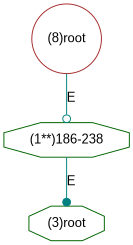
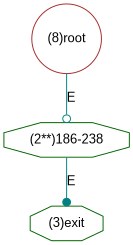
(67, 140) -> (67, 140)
(67, 223) -> (67, 223)
